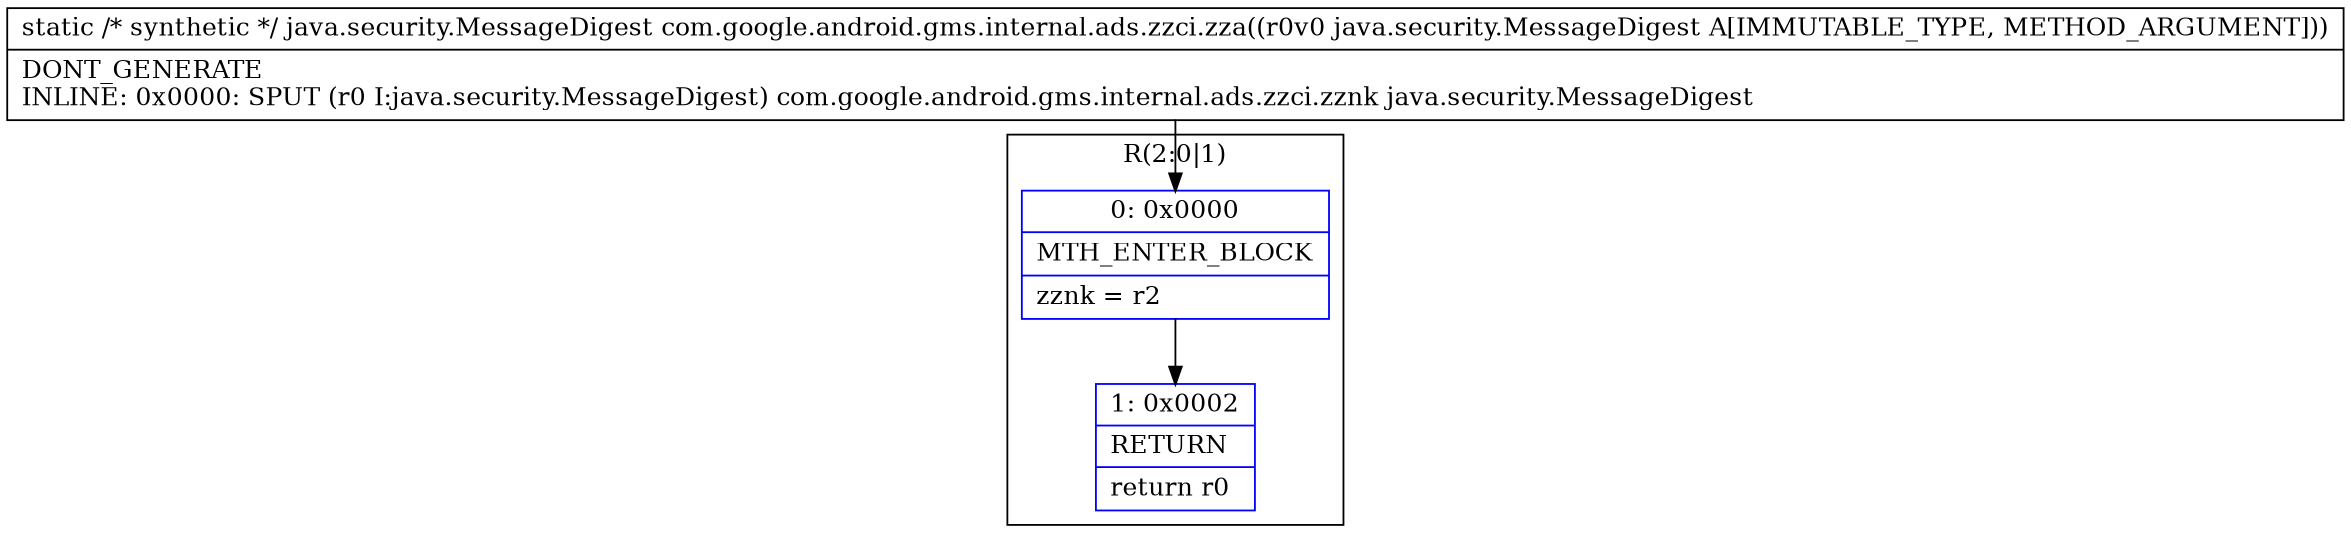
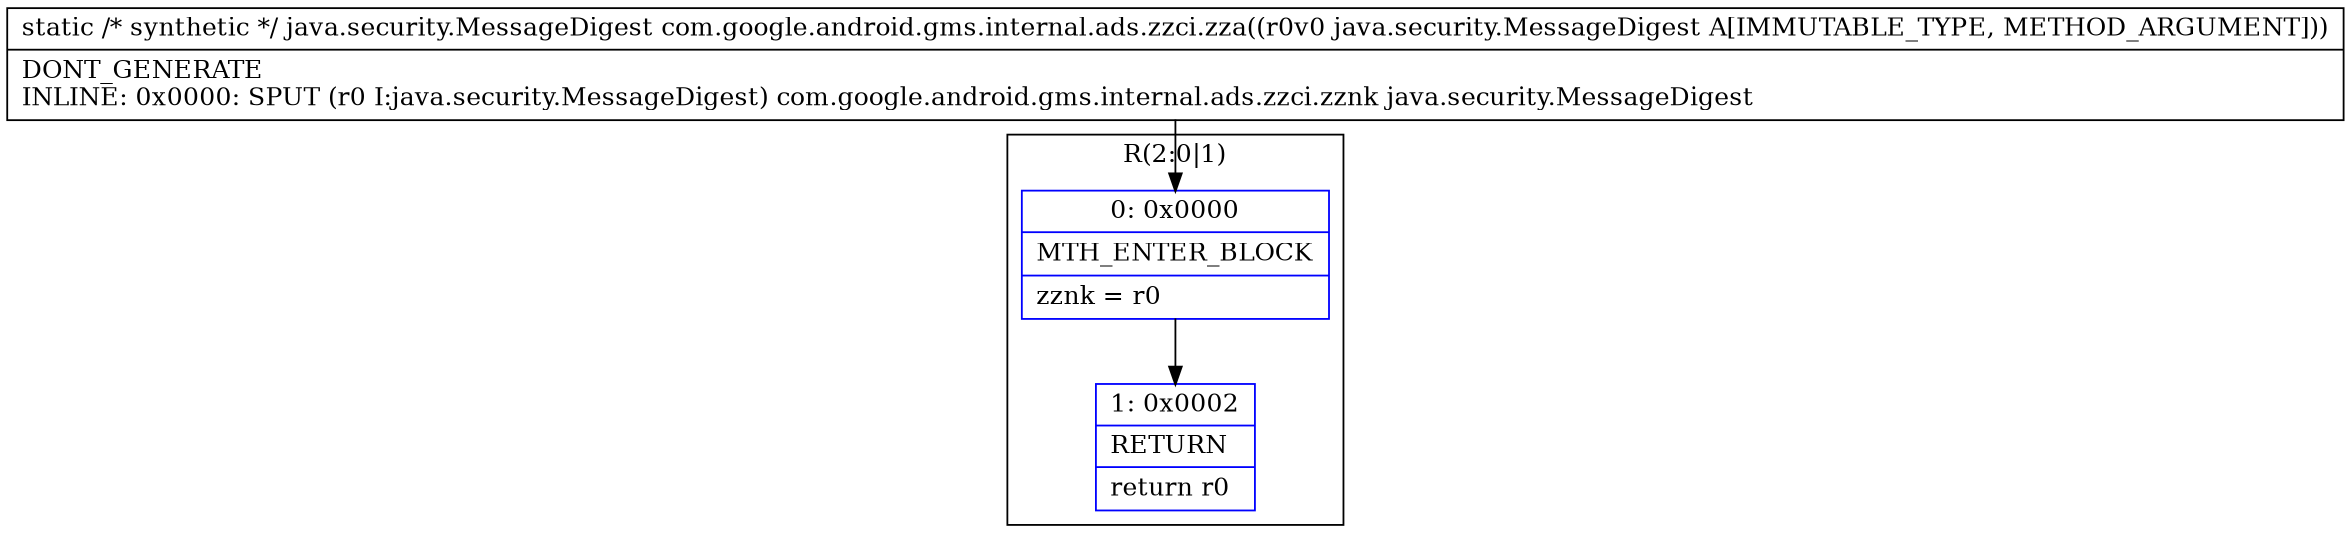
(1100, 296) -> (1100, 296)
